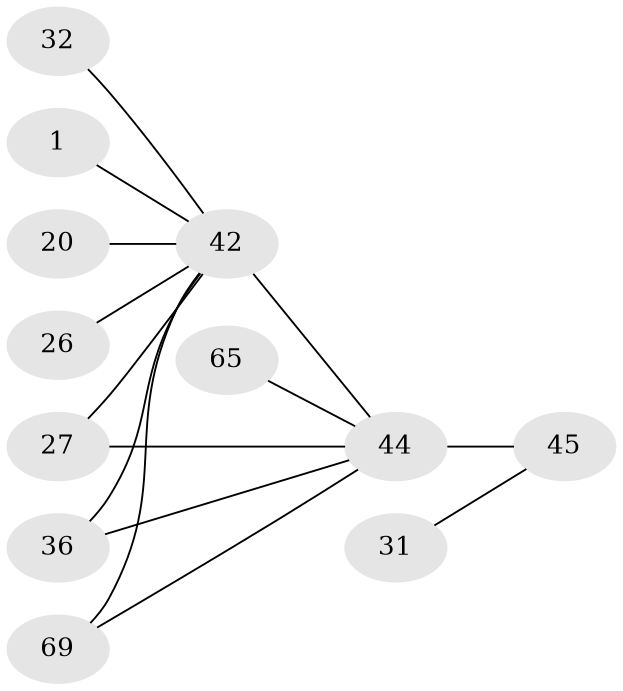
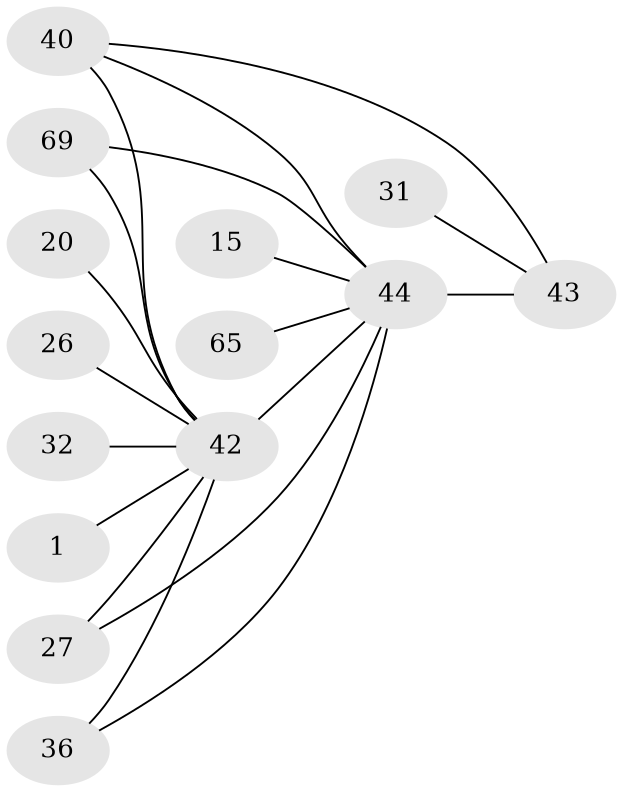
none -> (58, 41)
none -> (227, 244)
(565, 447) -> (565, 295)
